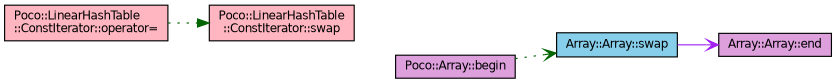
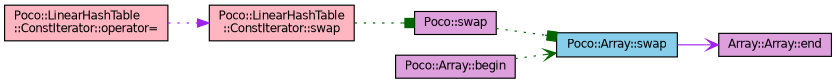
(183, 23) -> (183, 23)
none -> (455, 23)
(617, 45) -> (617, 45)
